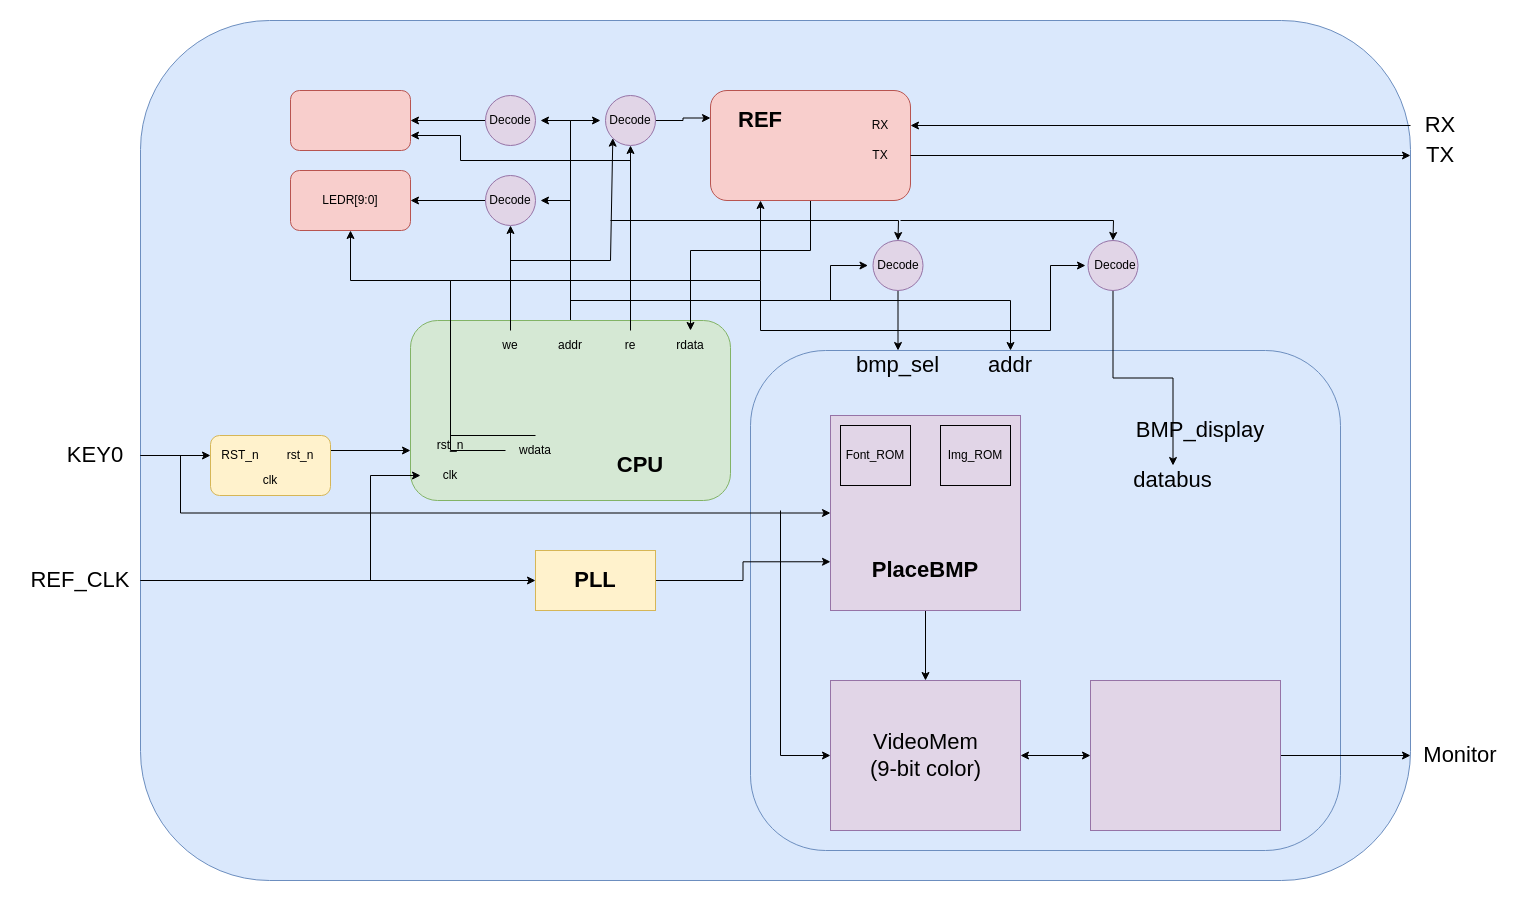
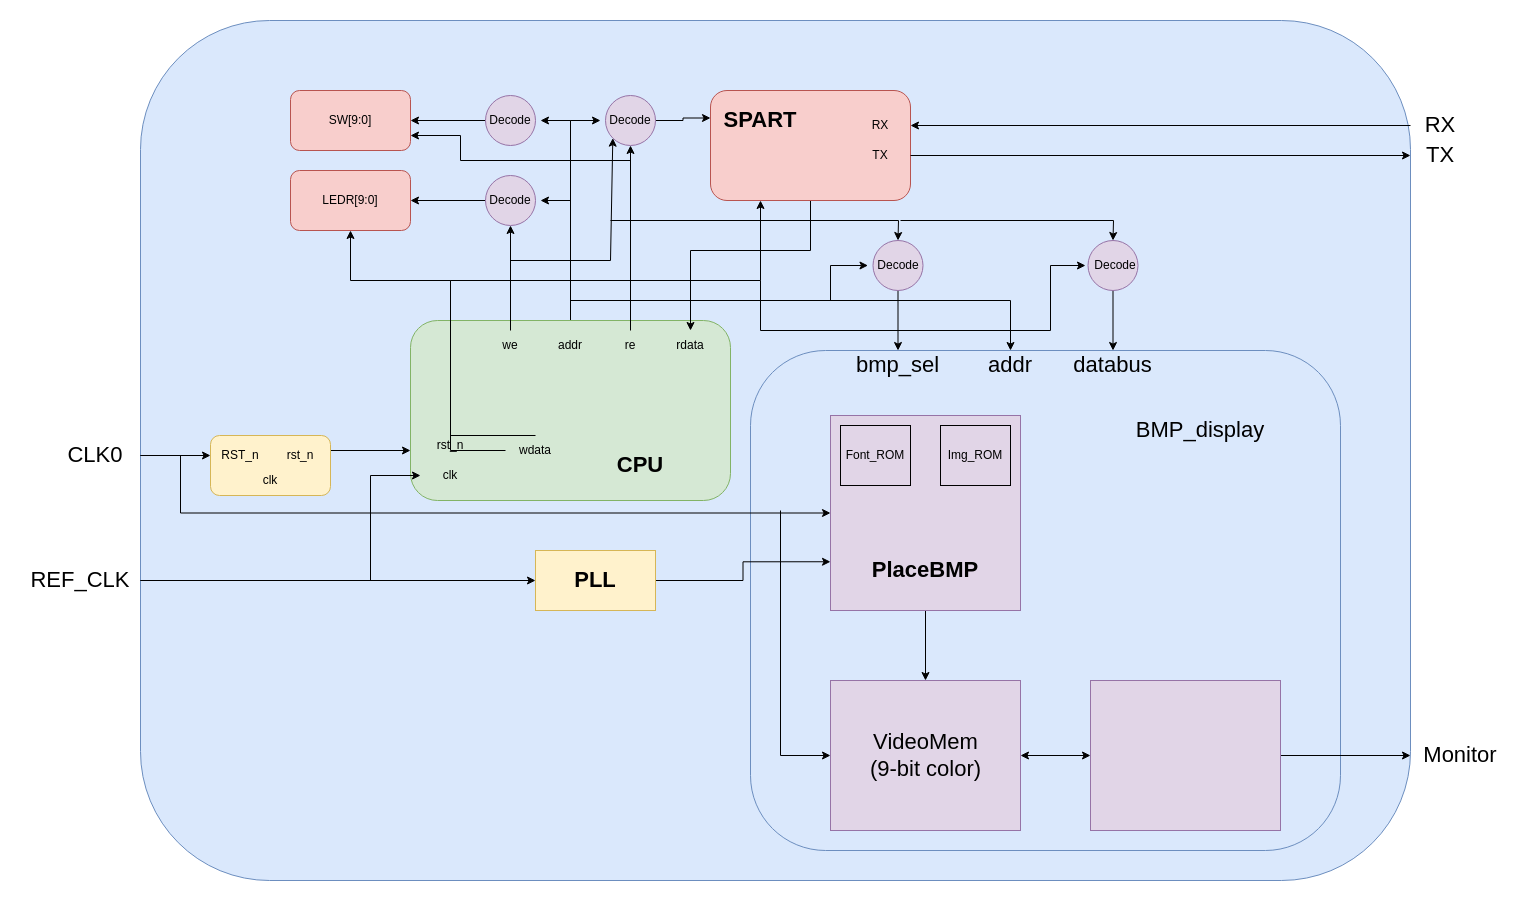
none -> (351, 121)
(761, 121) -> (761, 121)
(96, 456) -> (96, 456)
(1173, 481) -> (1113, 366)
